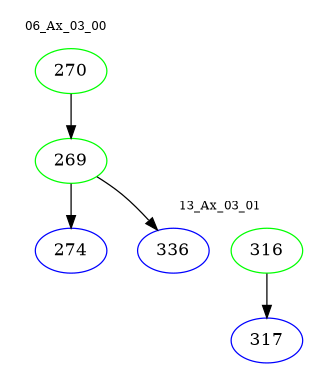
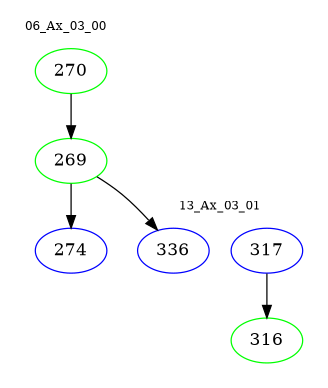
(267, 289) -> (267, 289)
